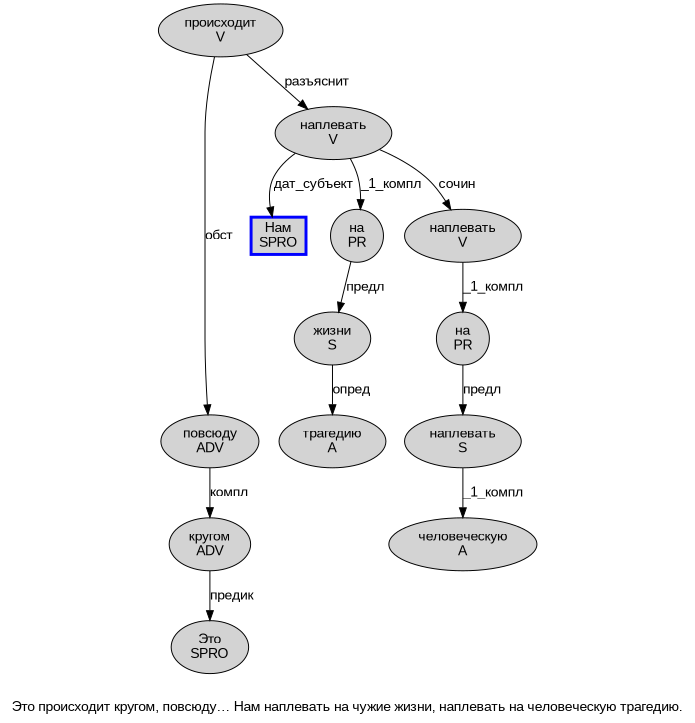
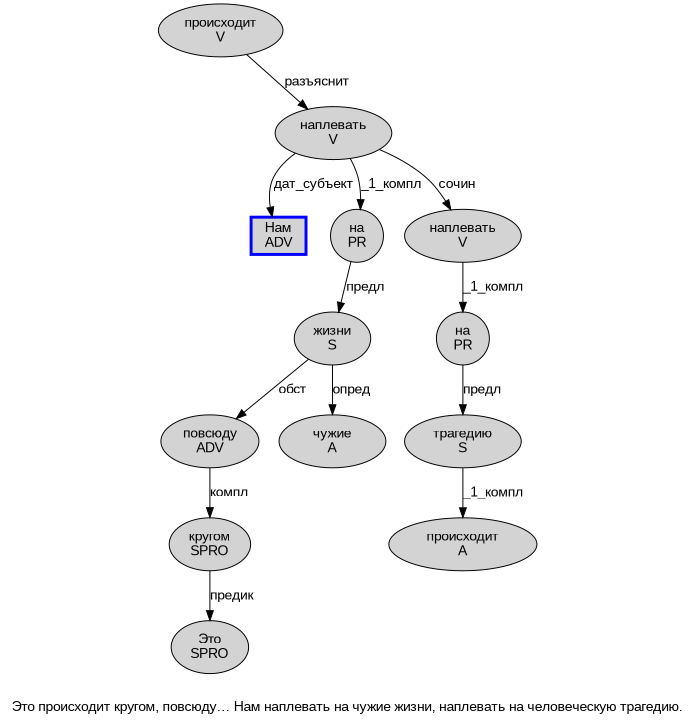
(205, 230) -> (276, 386)
(279, 236) -> (279, 236)
(332, 441) -> (332, 441)
(463, 441) -> (463, 441)
(210, 544) -> (210, 544)
(463, 544) -> (463, 544)
